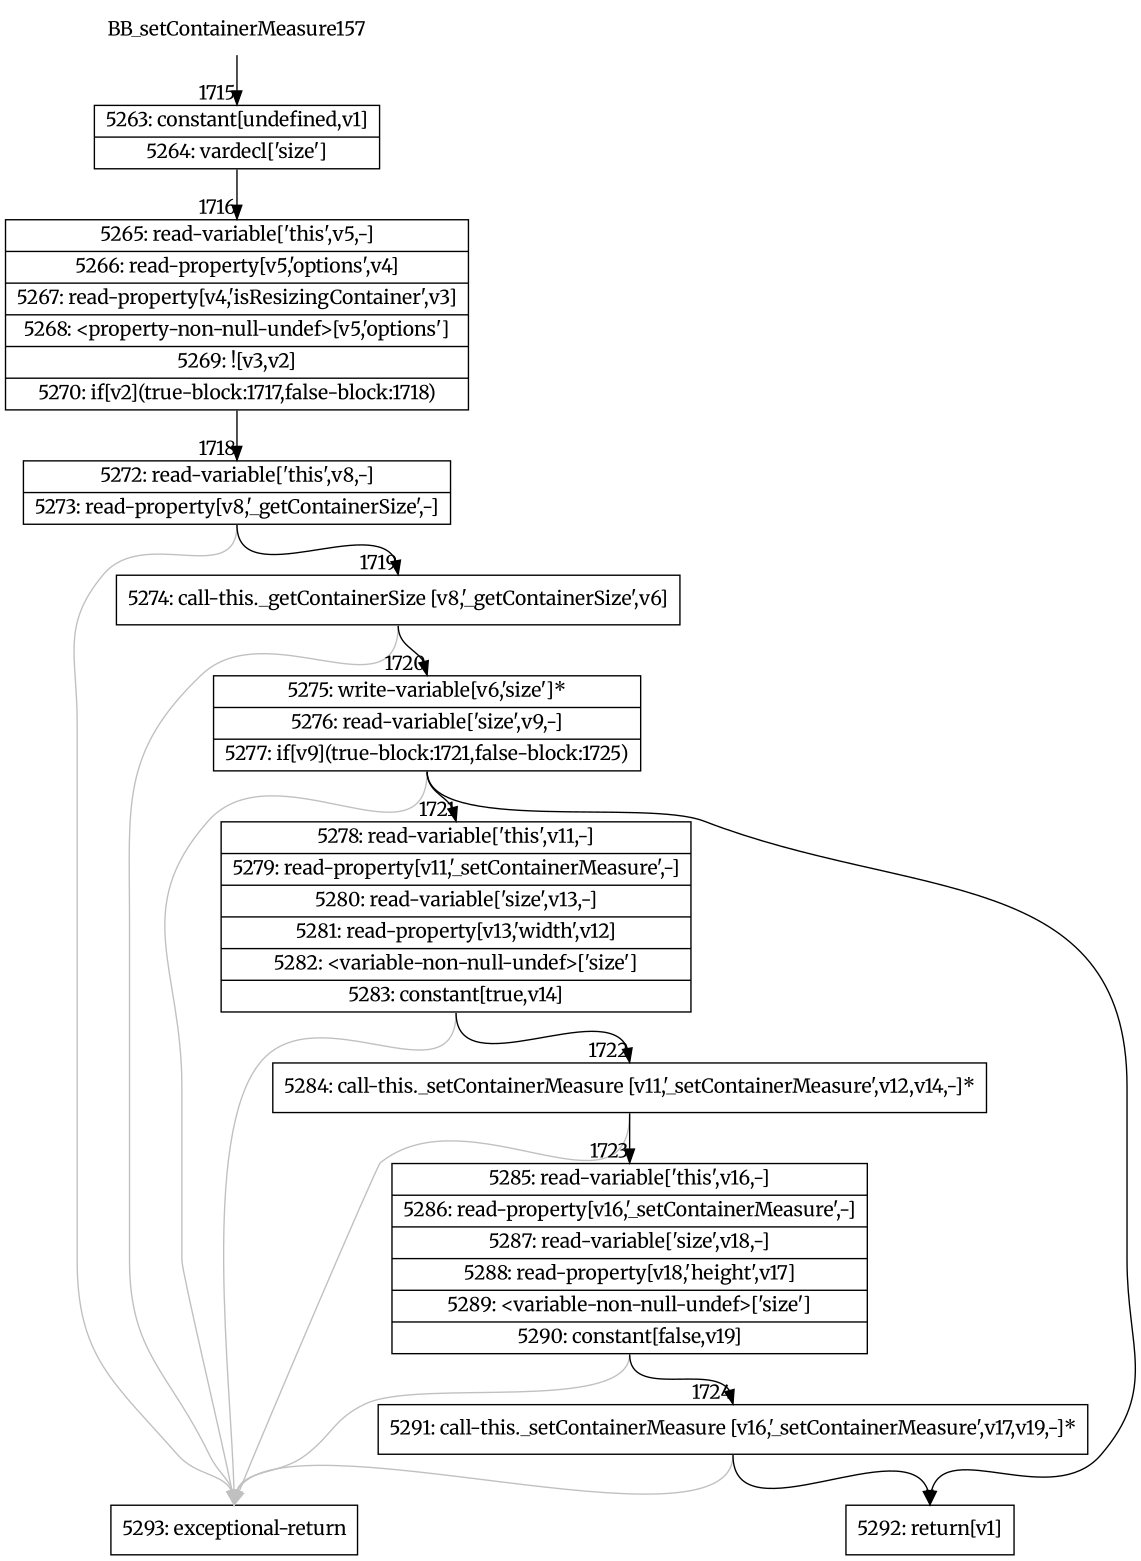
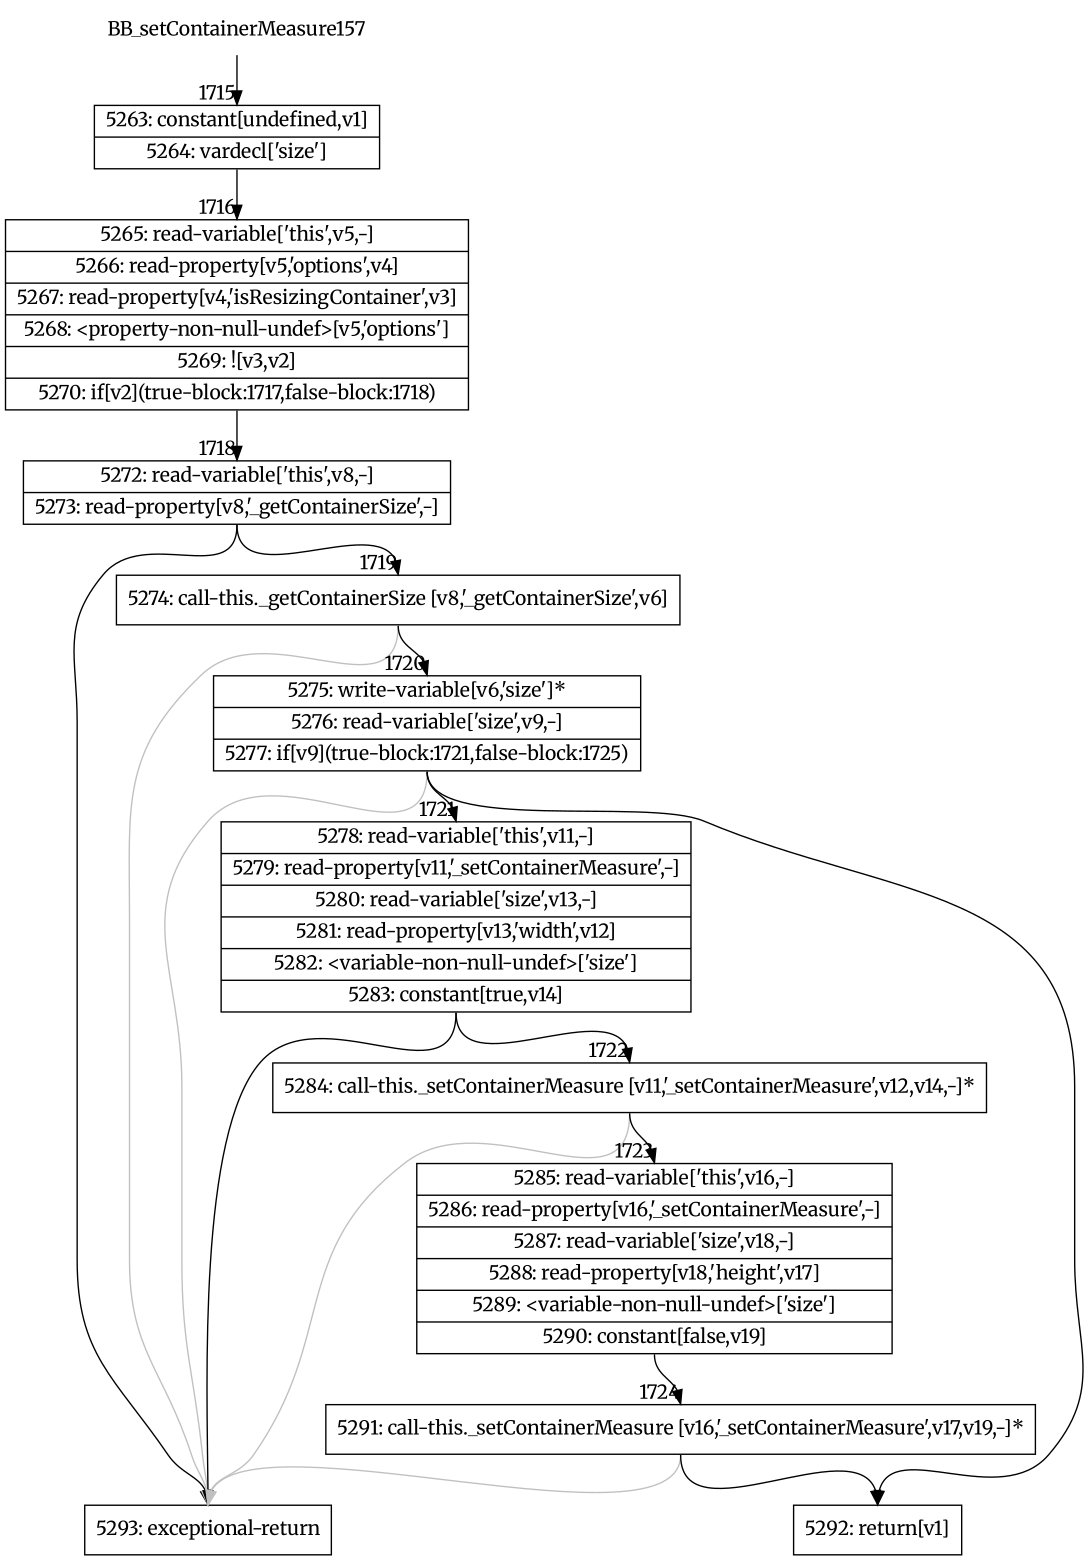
(77, 981) -> (77, 971)
(229, 1160) -> (223, 1160)
(425, 1394) -> none
